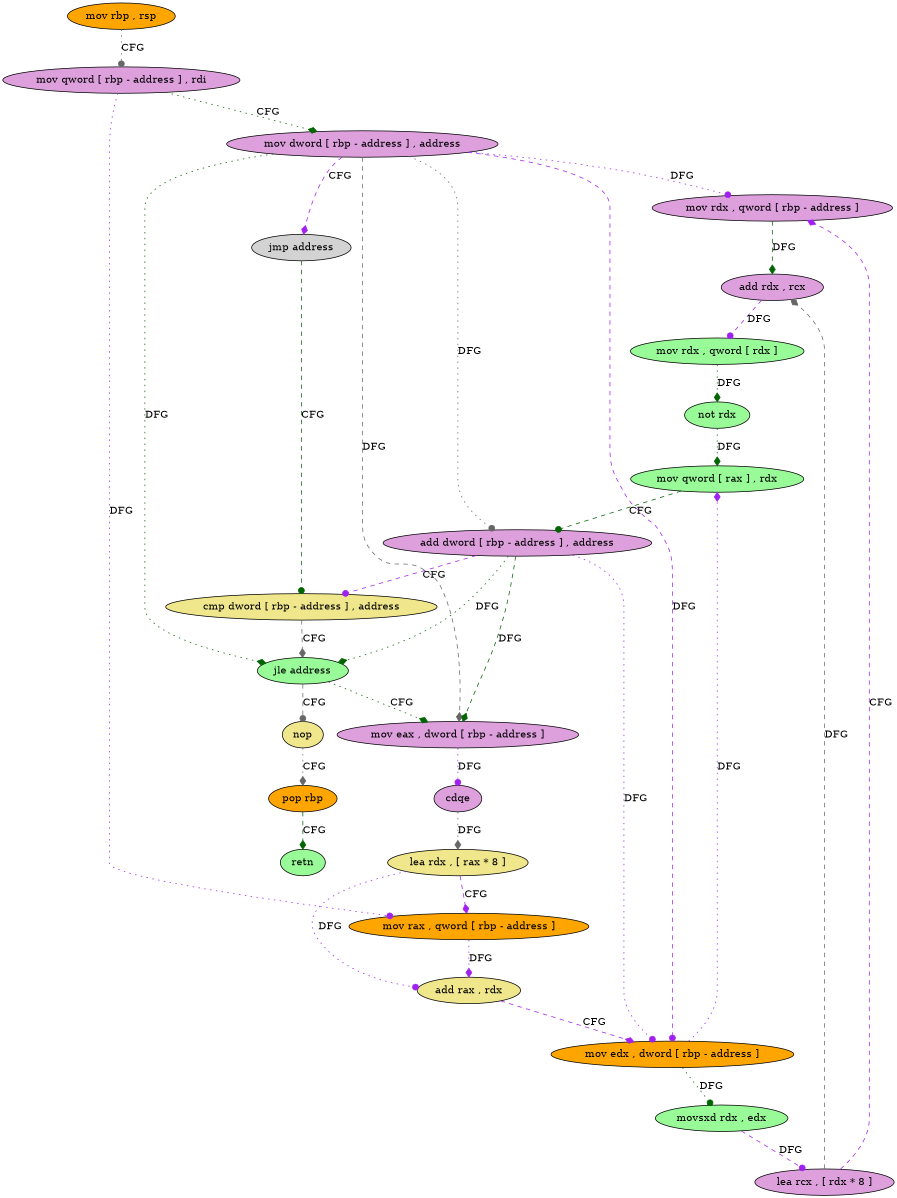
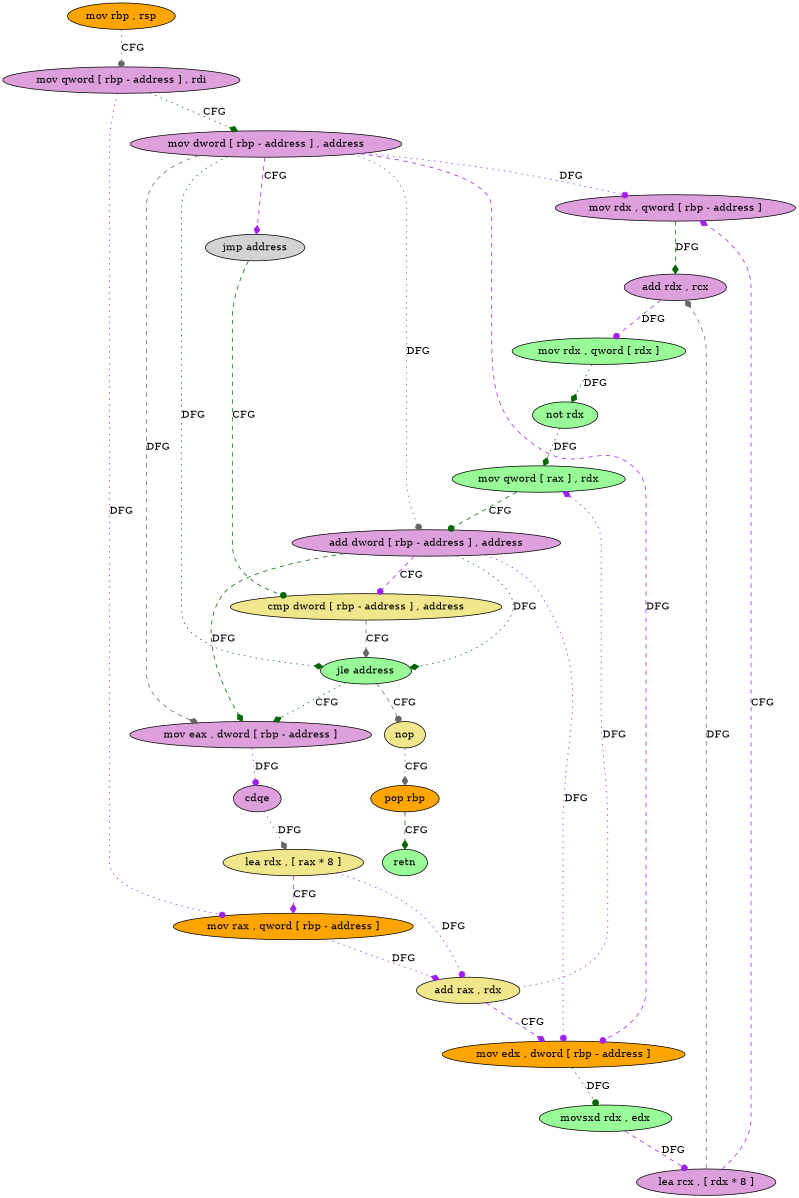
(717, 776) -> (604, 765)
